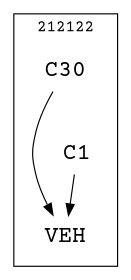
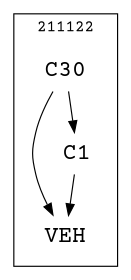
(66, 27) -> (66, 27)
none -> (71, 106)
